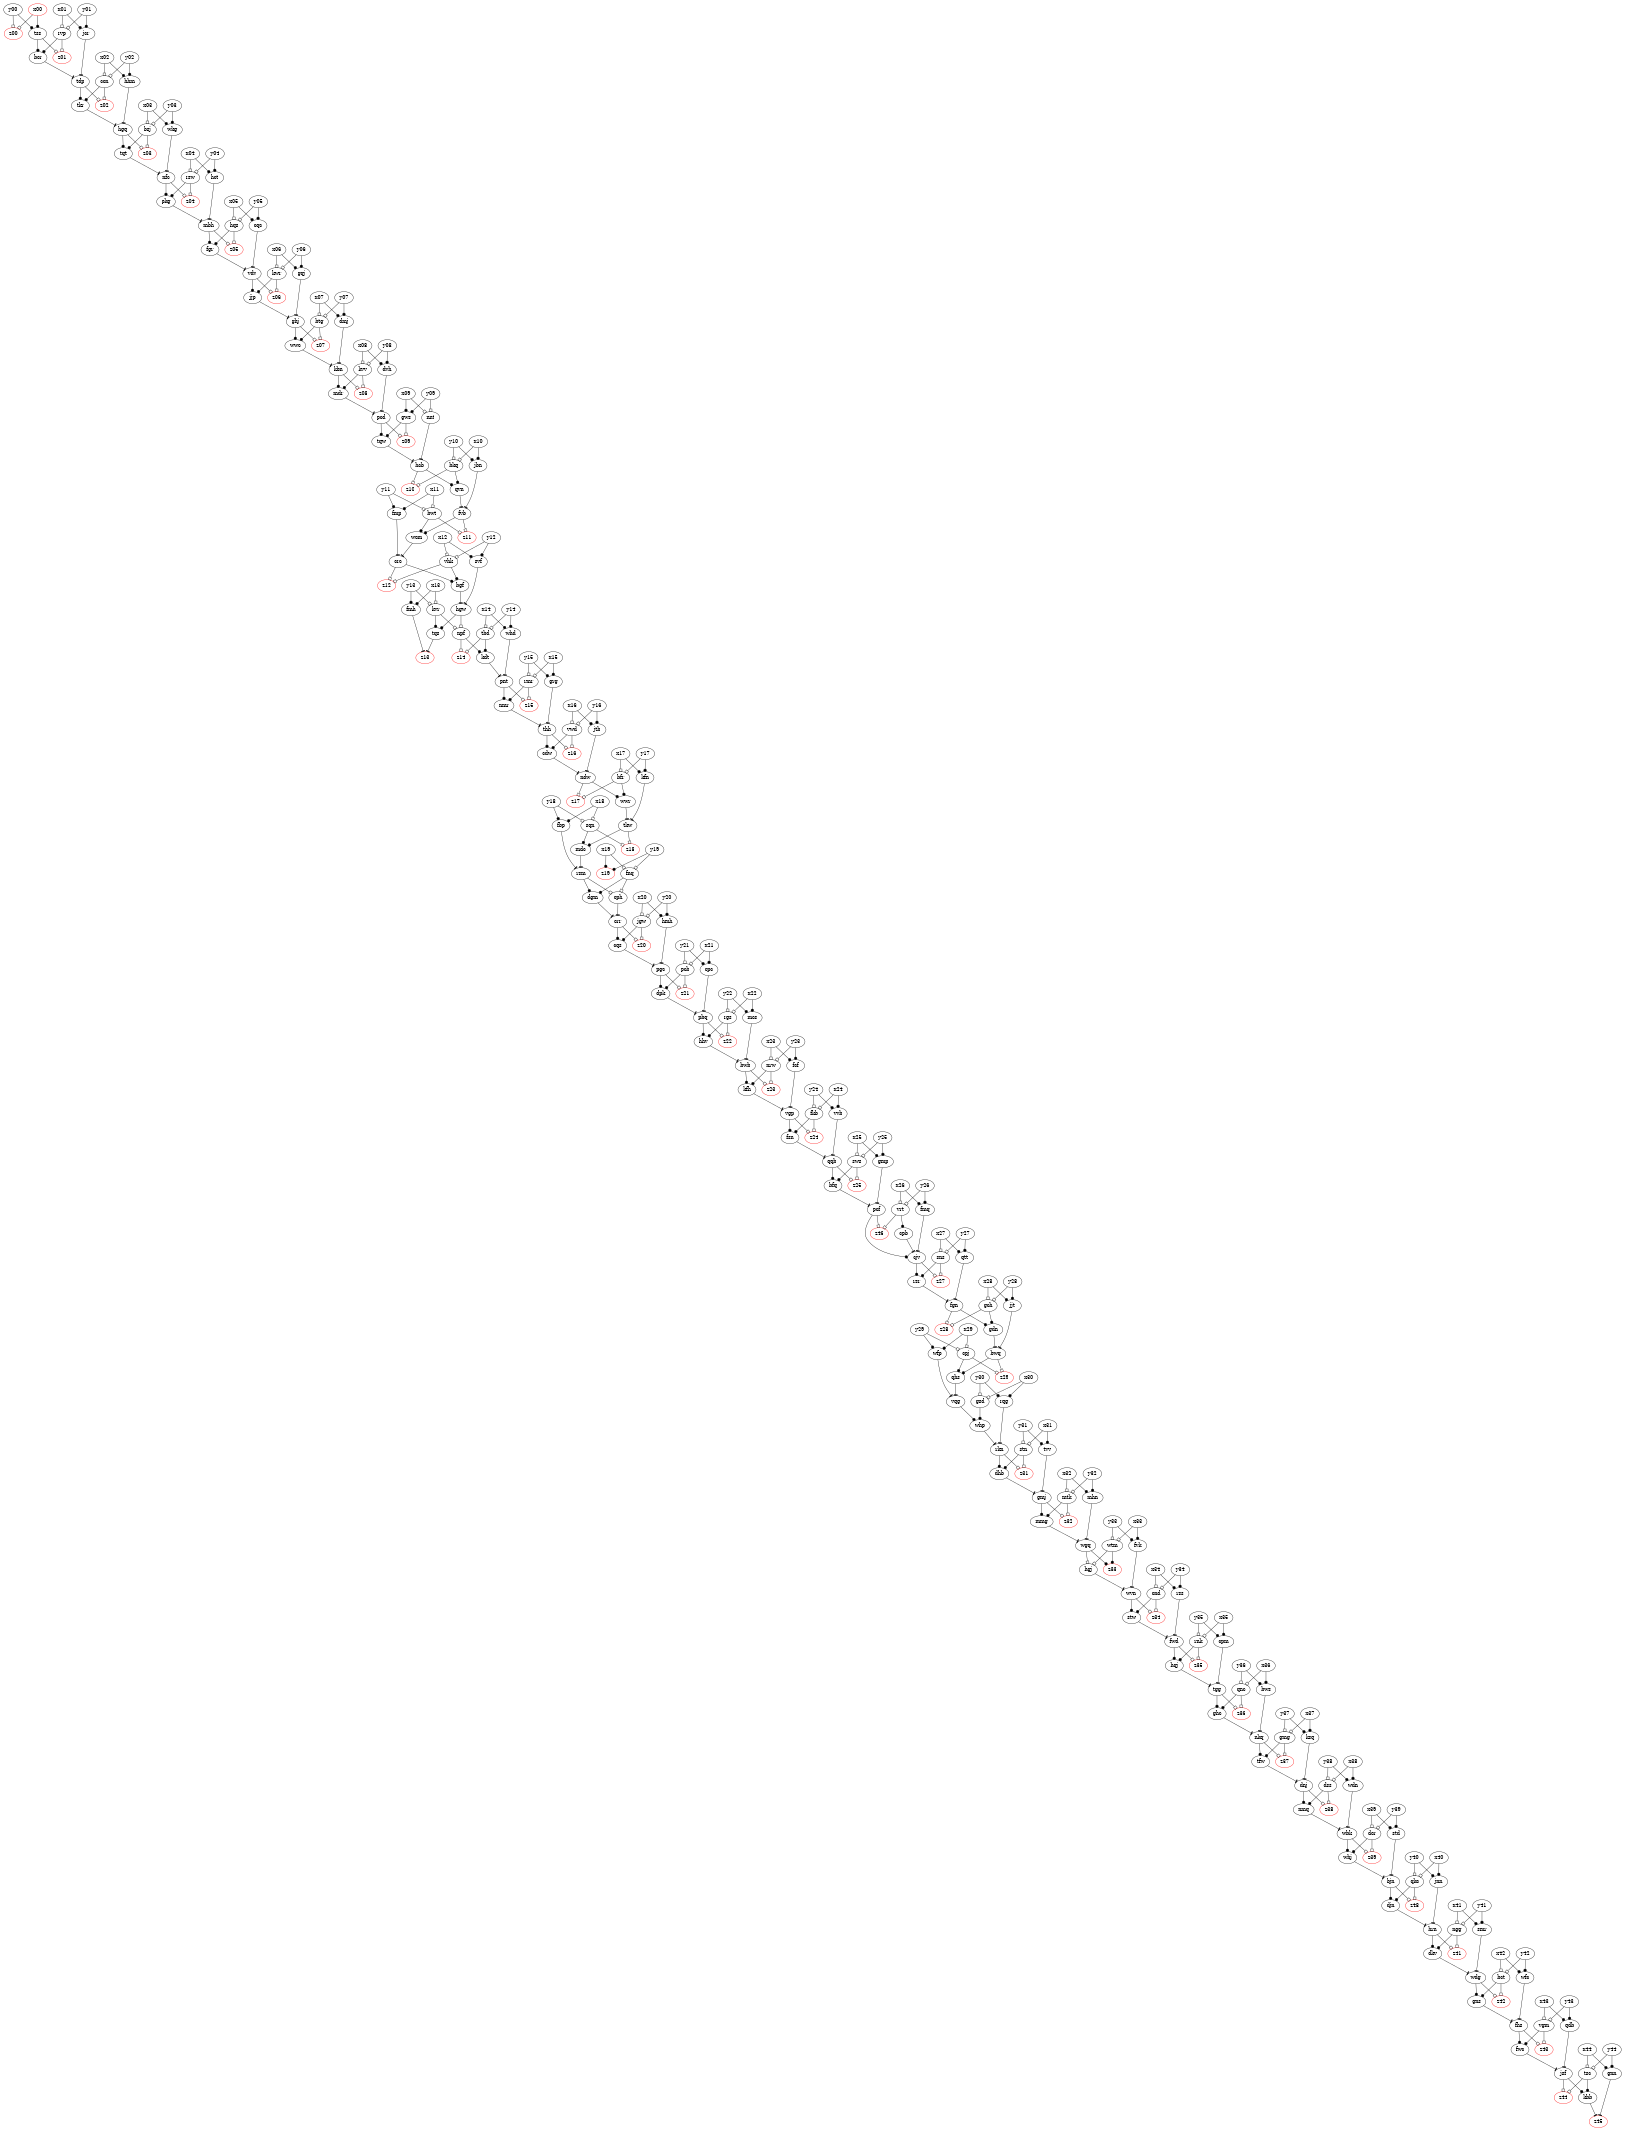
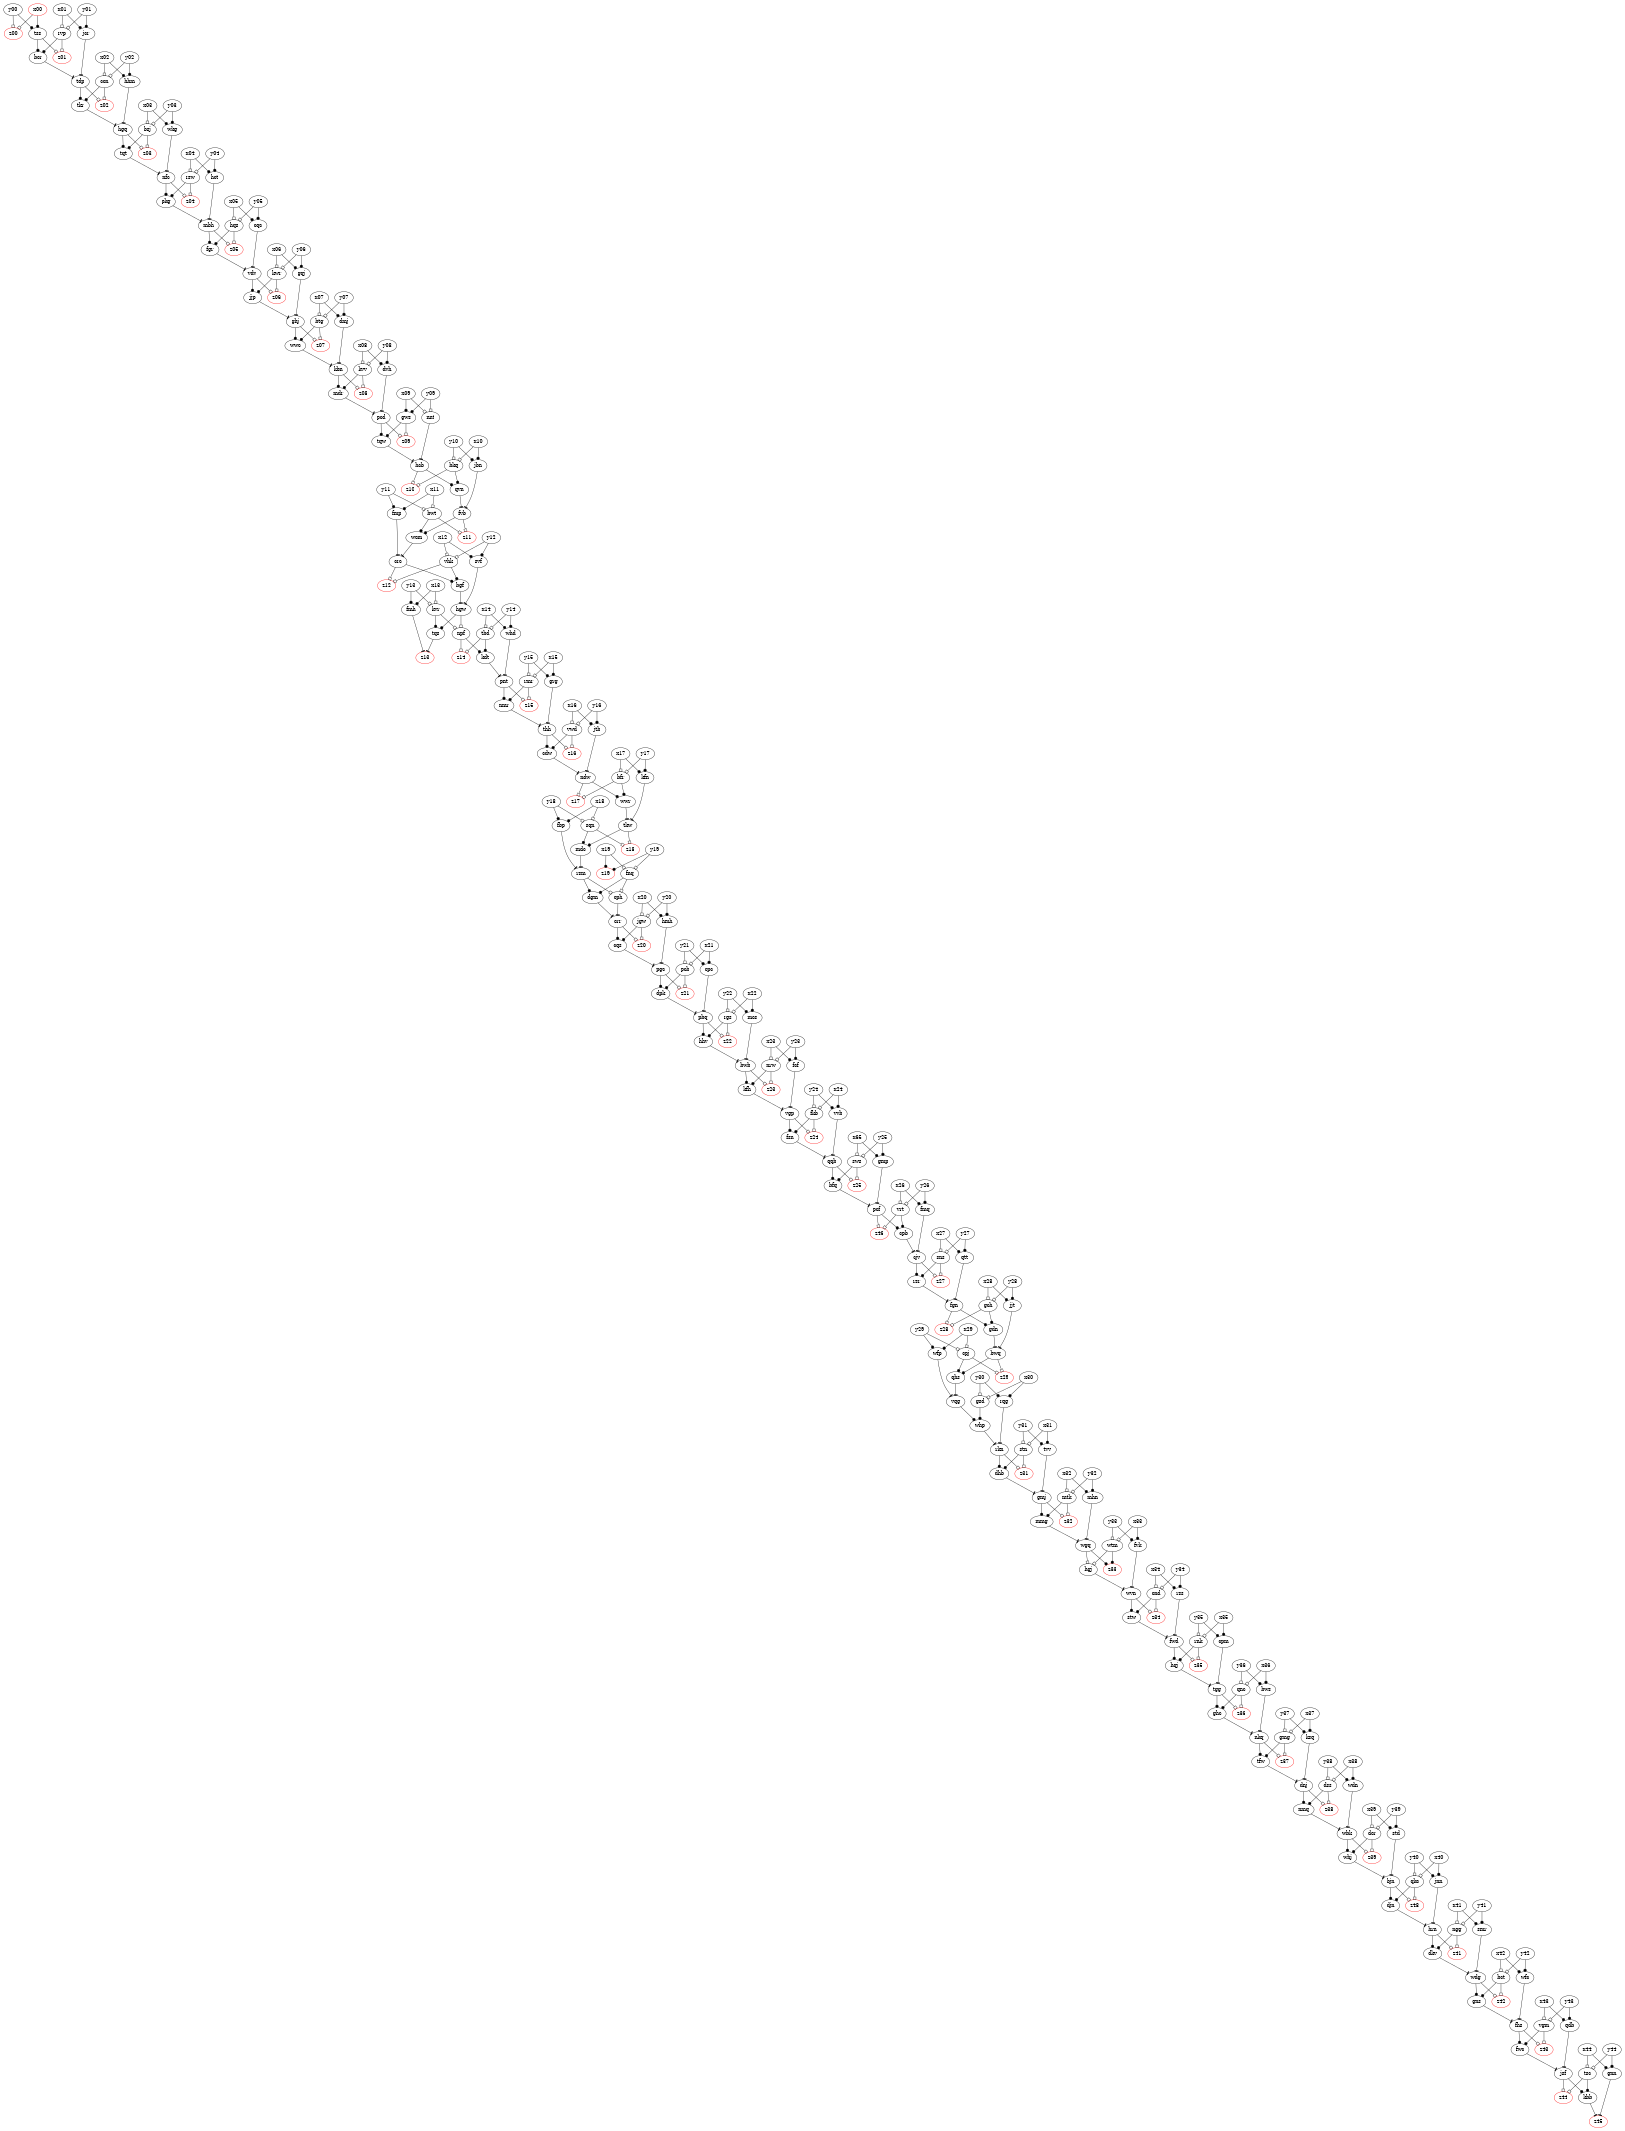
(857, 1138) -> (857, 1138)
(873, 1245) -> (888, 1220)
